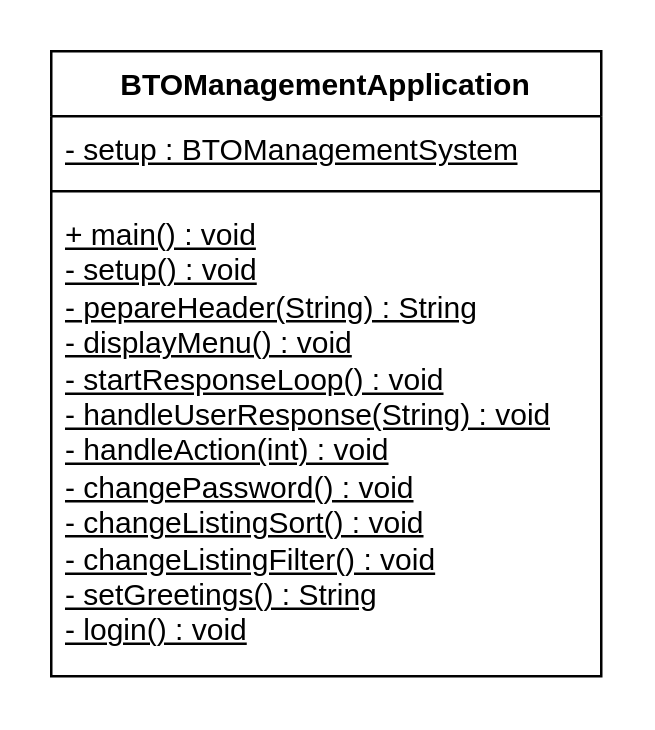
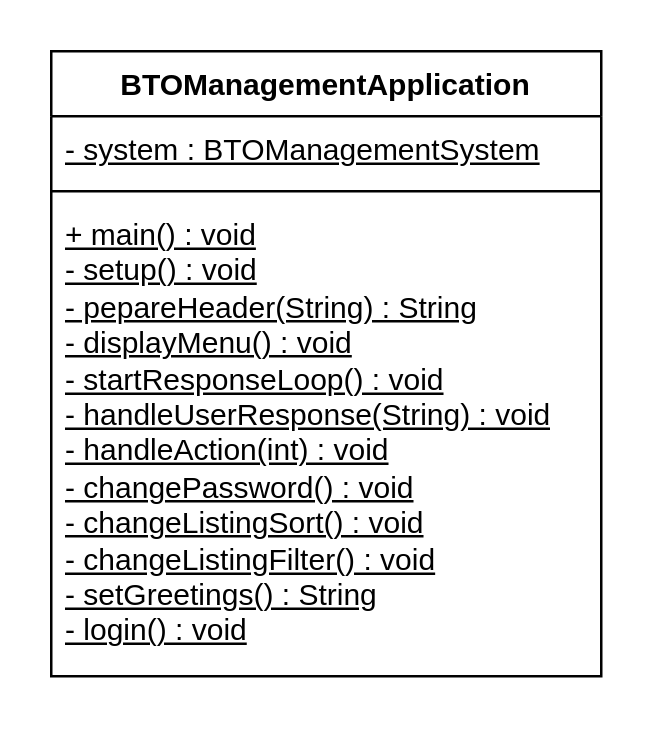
(294, 152) -> (303, 152)
